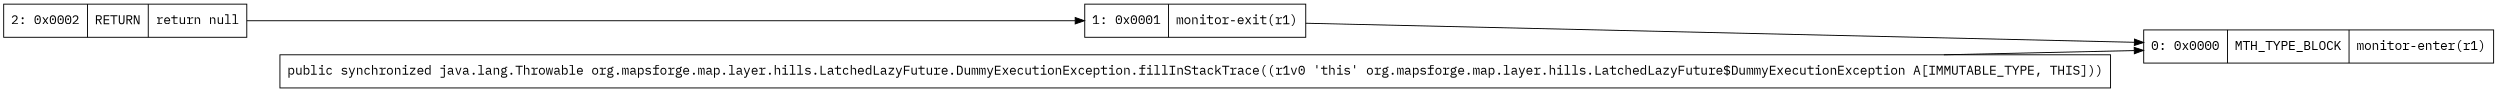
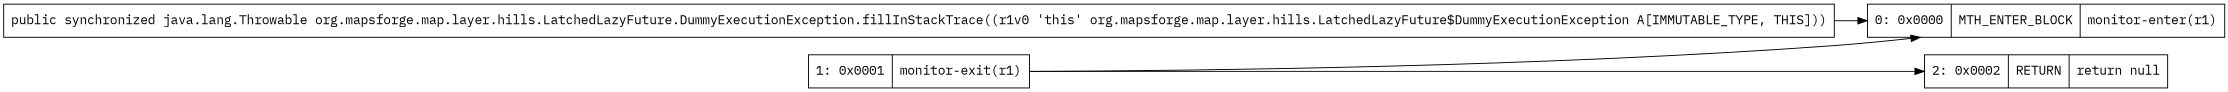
(661, 21) -> (1472, 71)
(2288, 46) -> (2016, 20)
